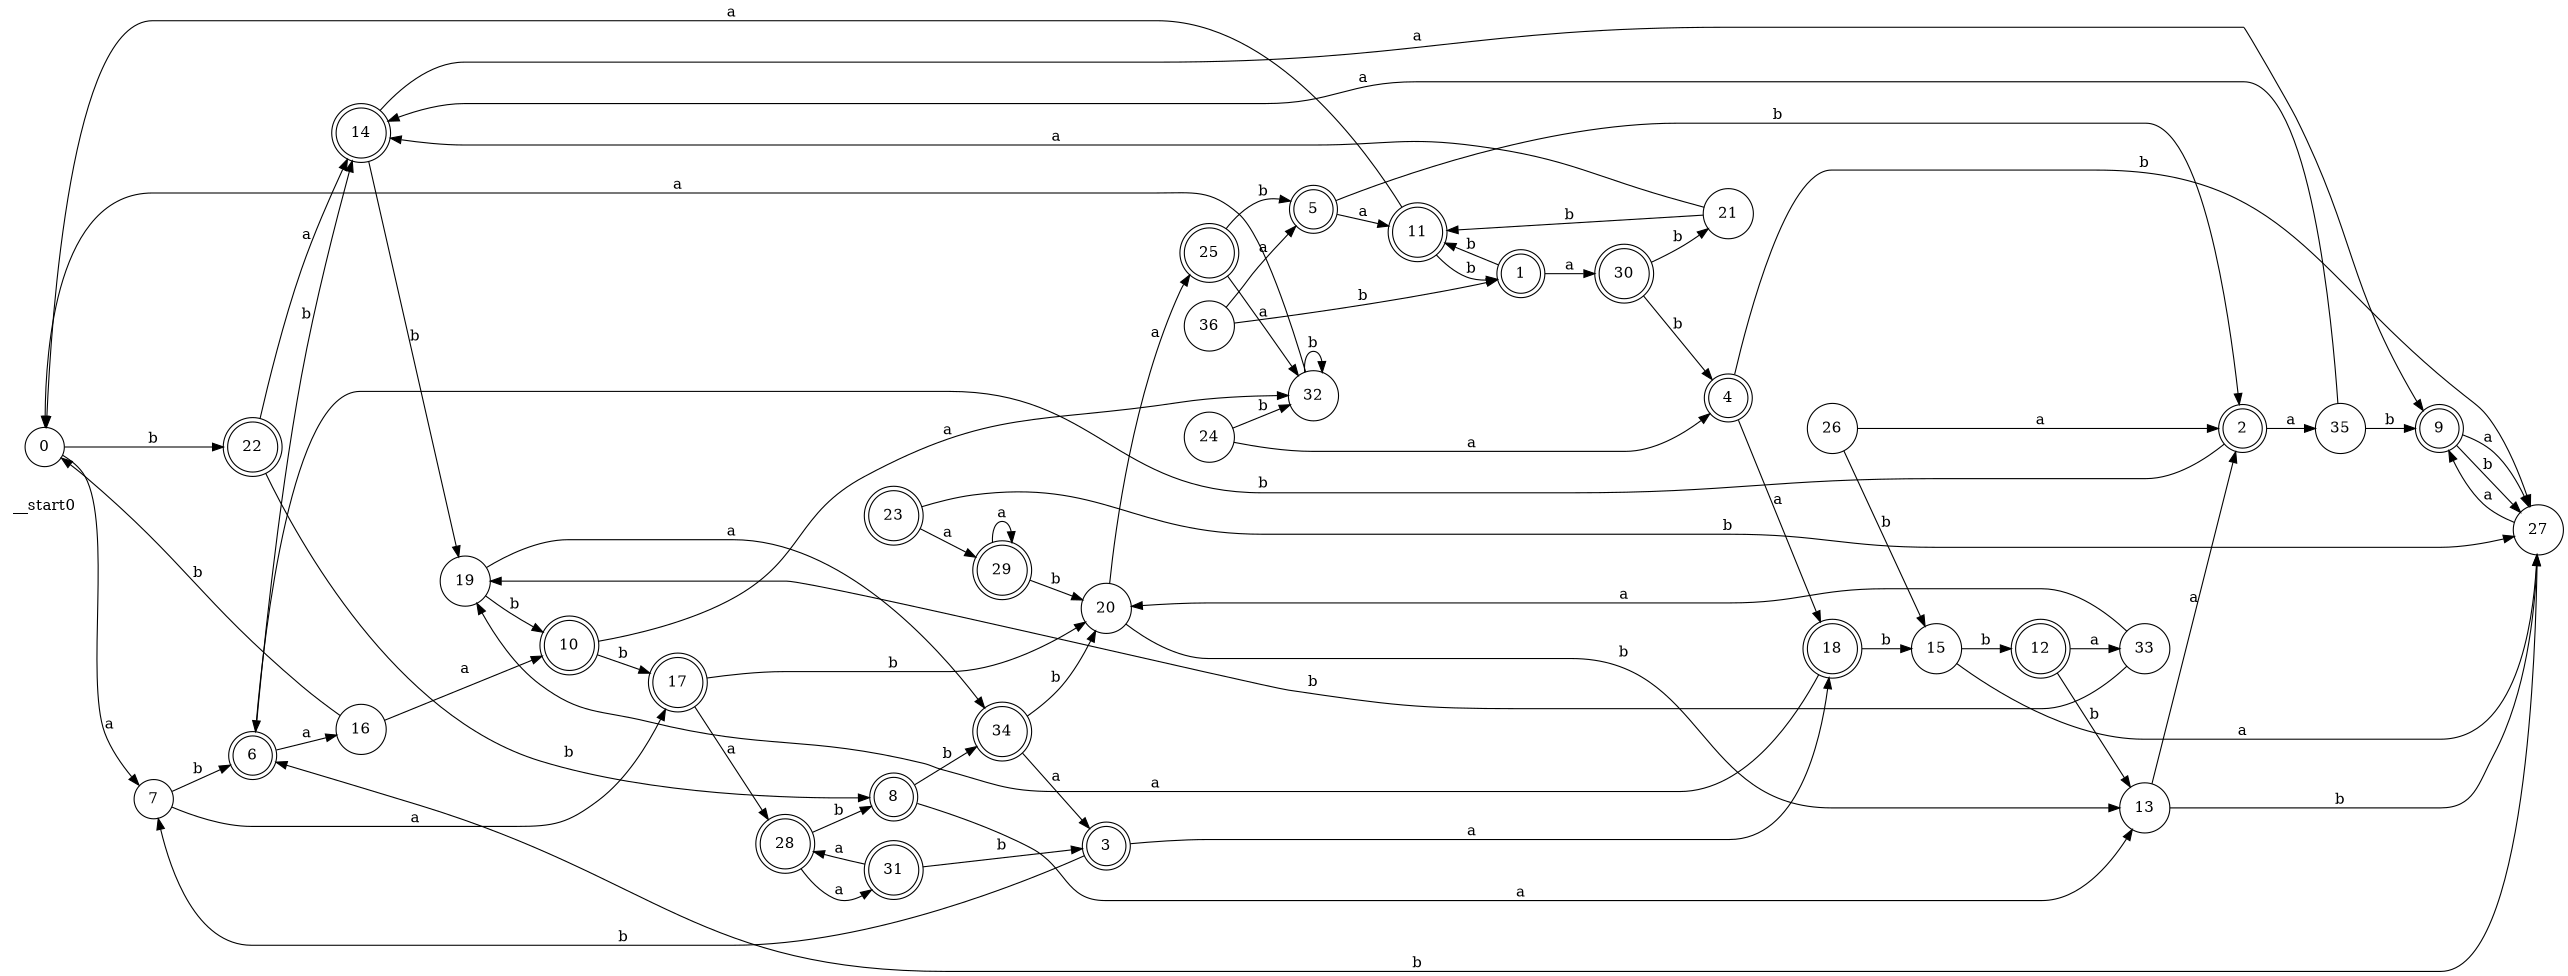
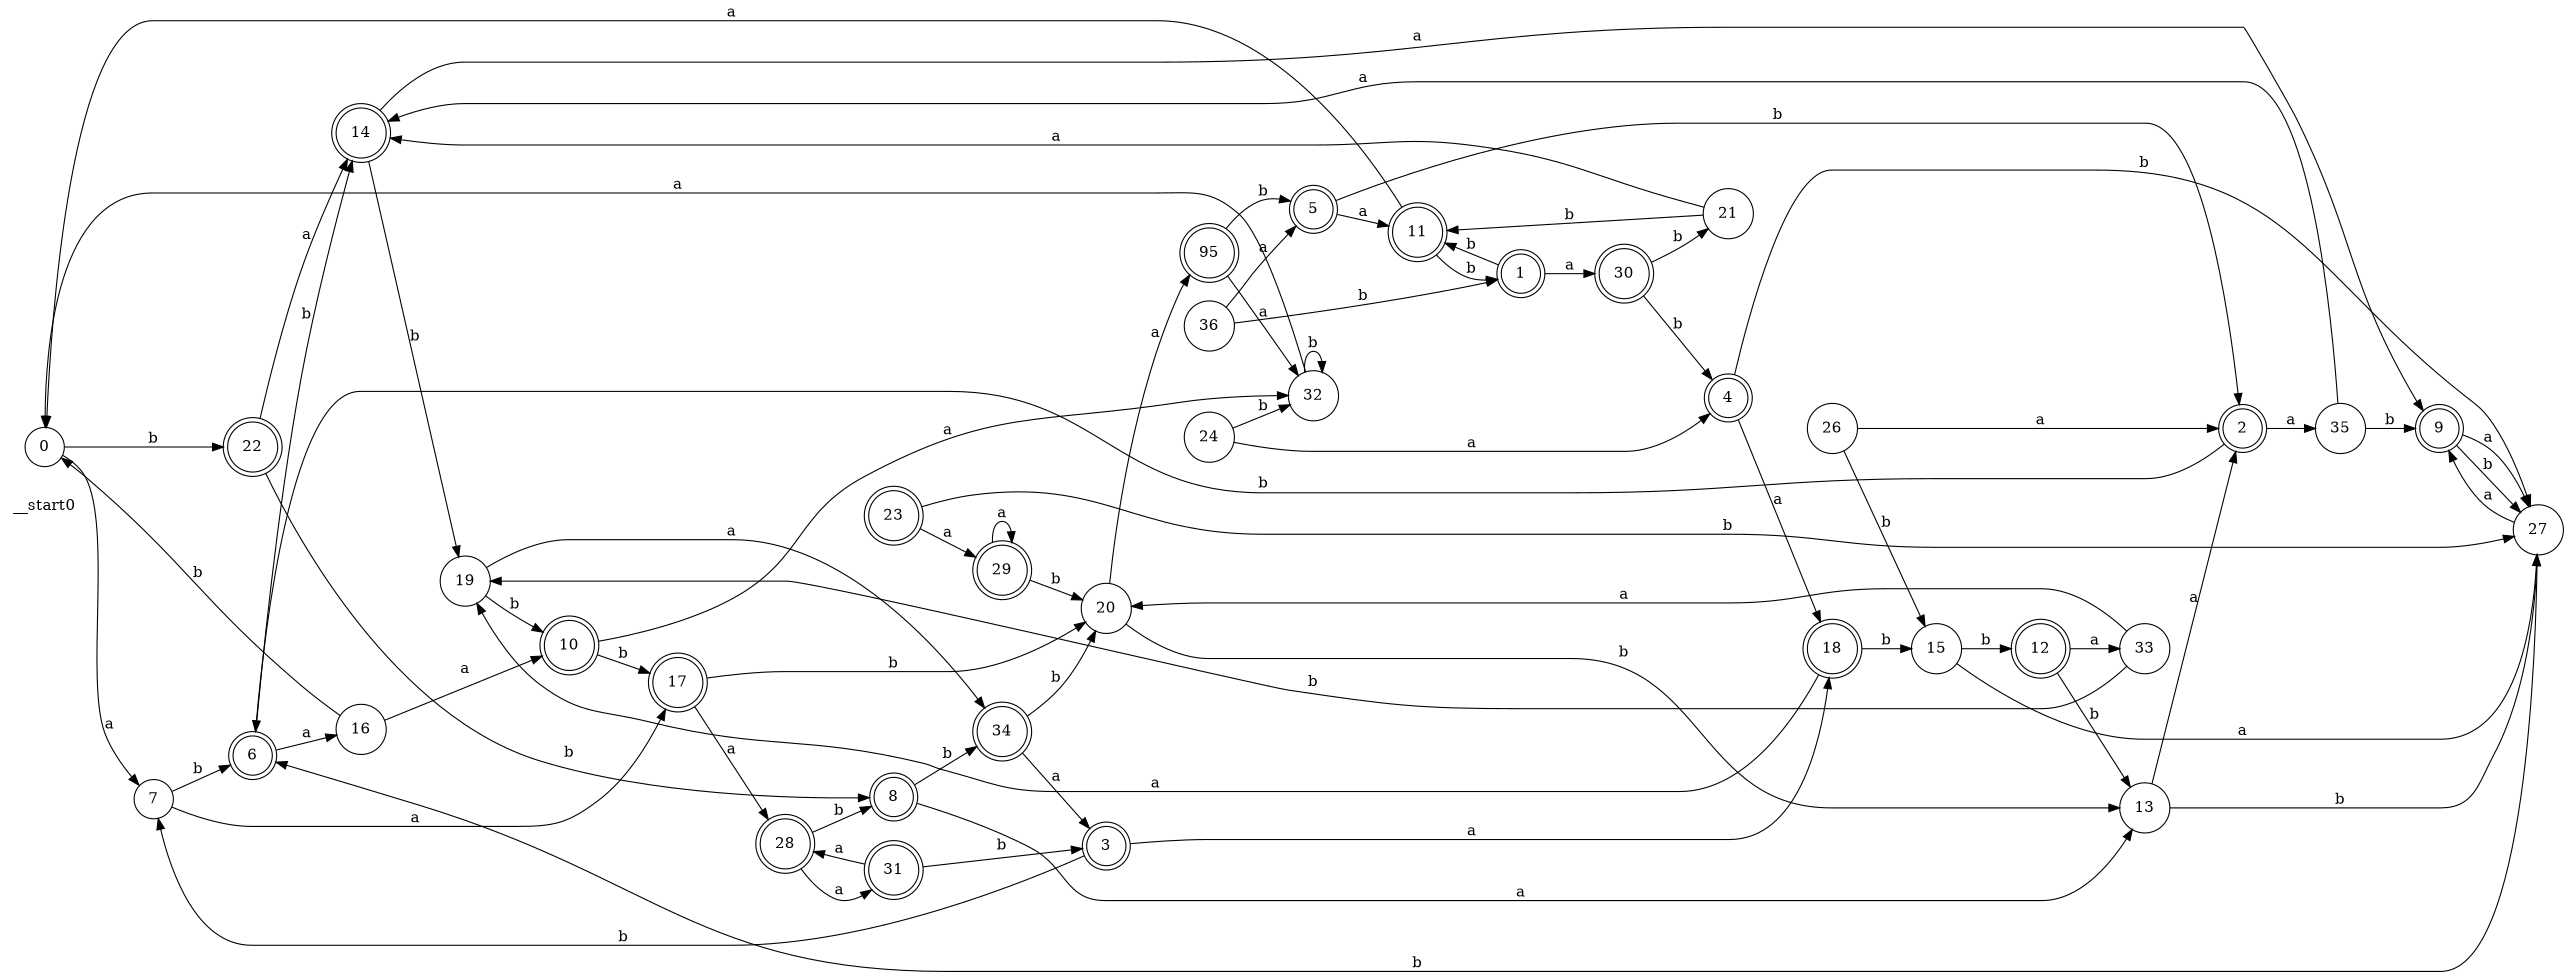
(1209, 253) -> (1209, 253)
